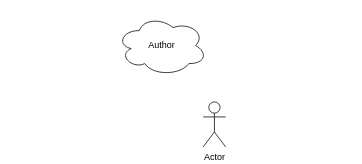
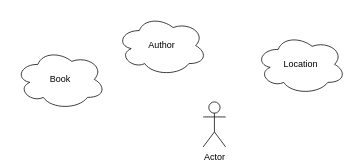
none -> (300, 64)
none -> (60, 79)
